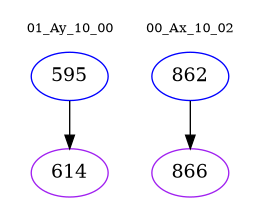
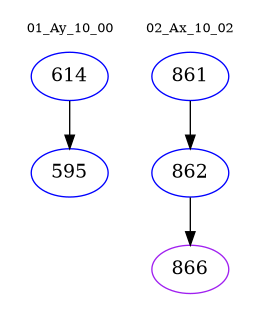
(190, 29) -> (190, 29)
none -> (190, 76)
(70, 118) -> (70, 118)
(70, 173) -> (70, 76)
